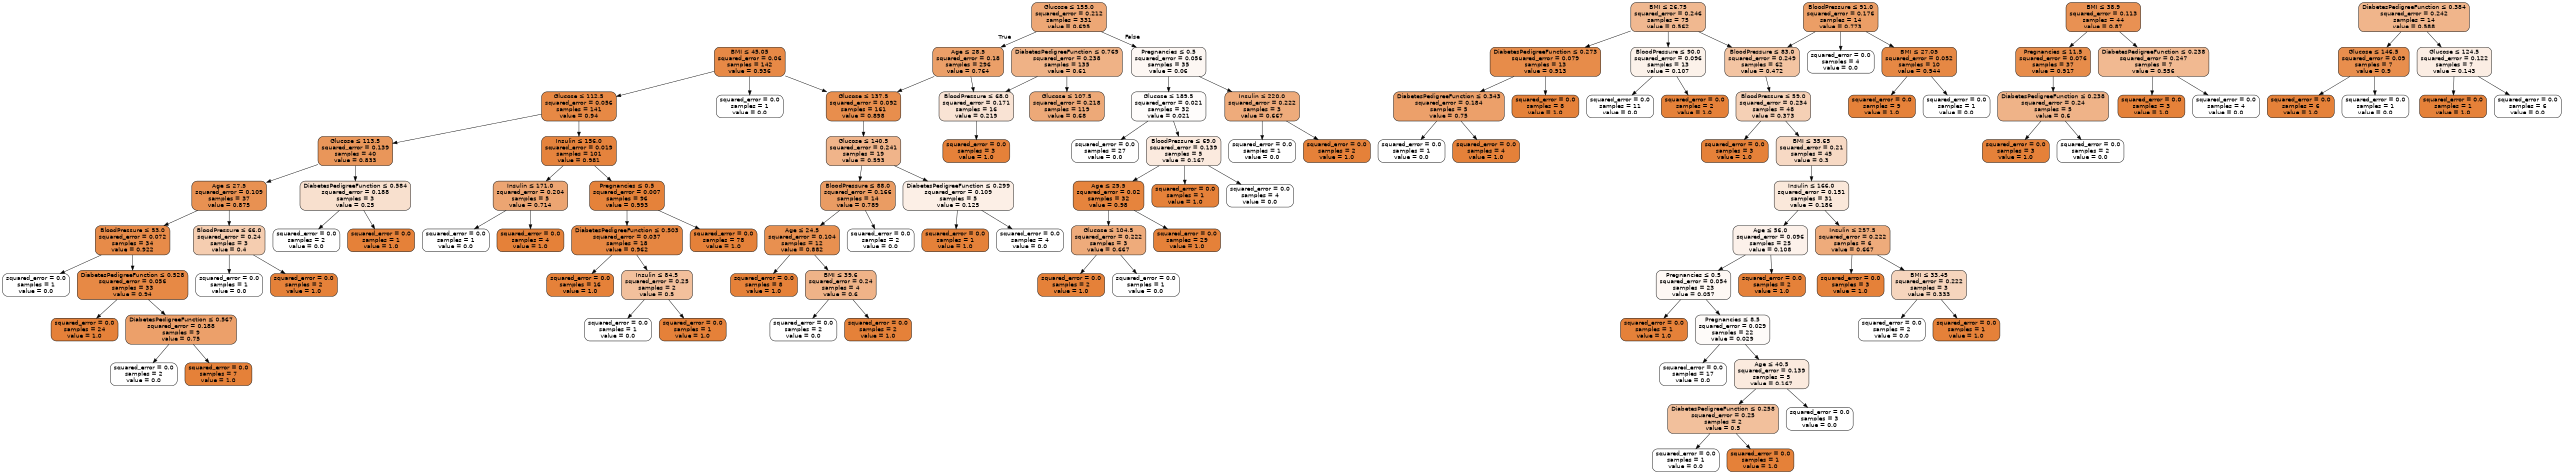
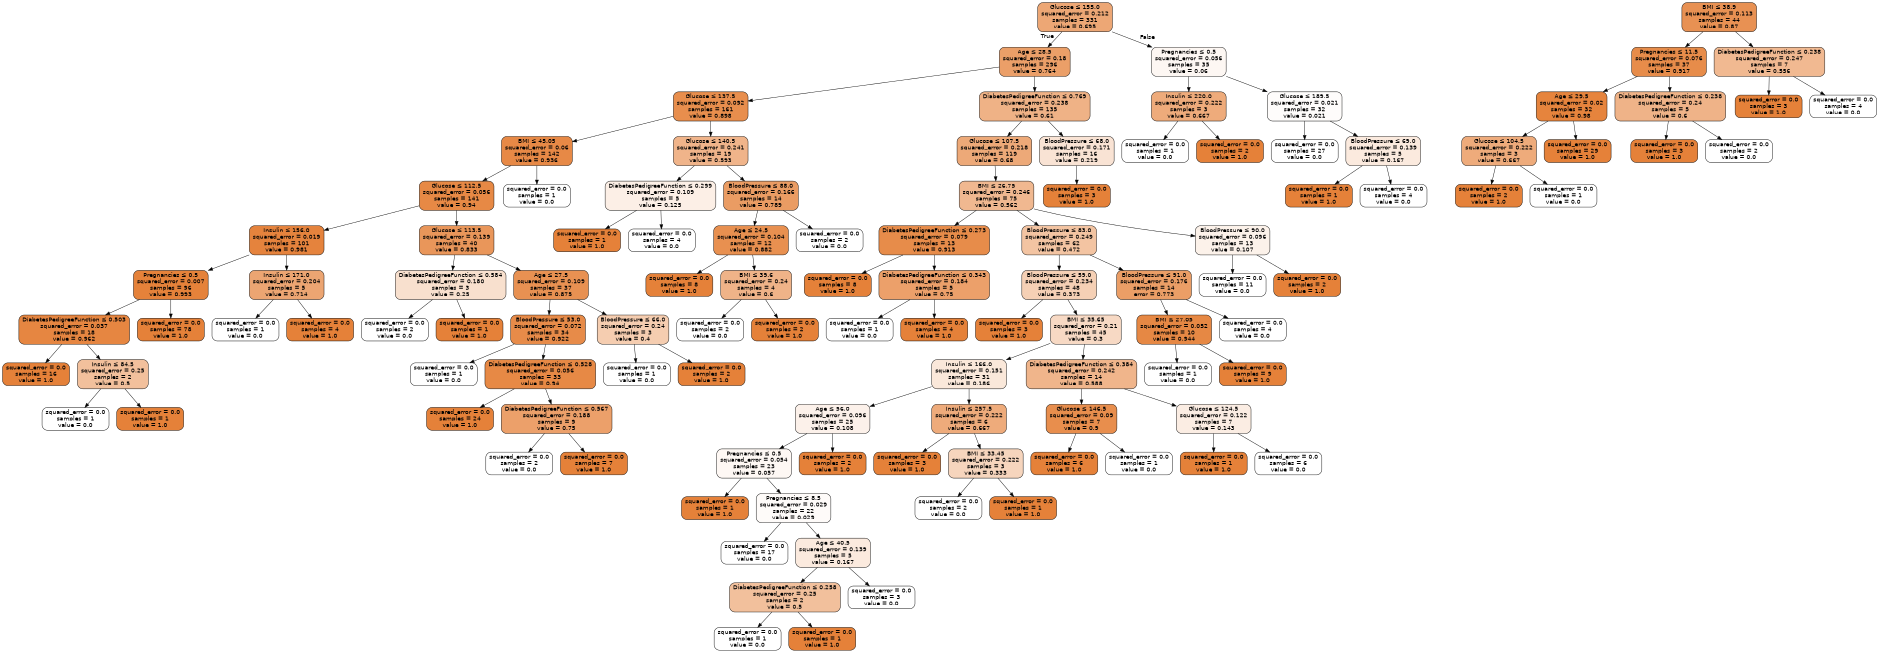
(1841, 27) -> (1154, 294)
(1803, 38) -> (1105, 262)
(972, 82) -> (1035, 82)
(804, 83) -> (625, 128)
none -> (995, 171)
(1148, 172) -> (1622, 83)
(355, 192) -> (451, 282)
none -> (1084, 350)
